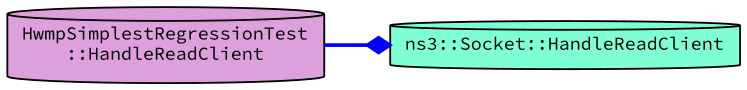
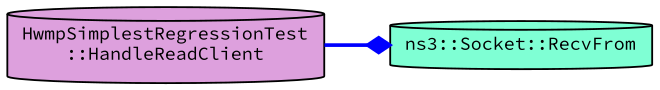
(565, 45) -> (521, 45)
